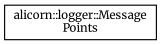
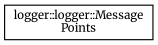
(80, 22) -> (79, 22)
